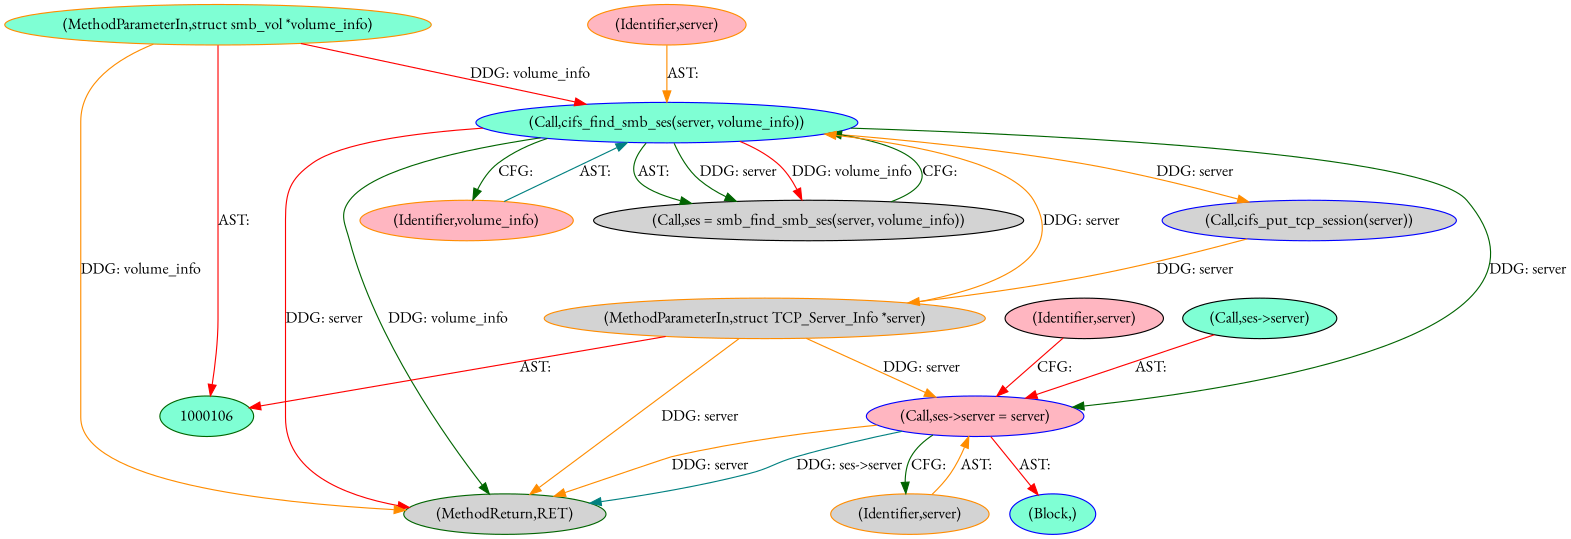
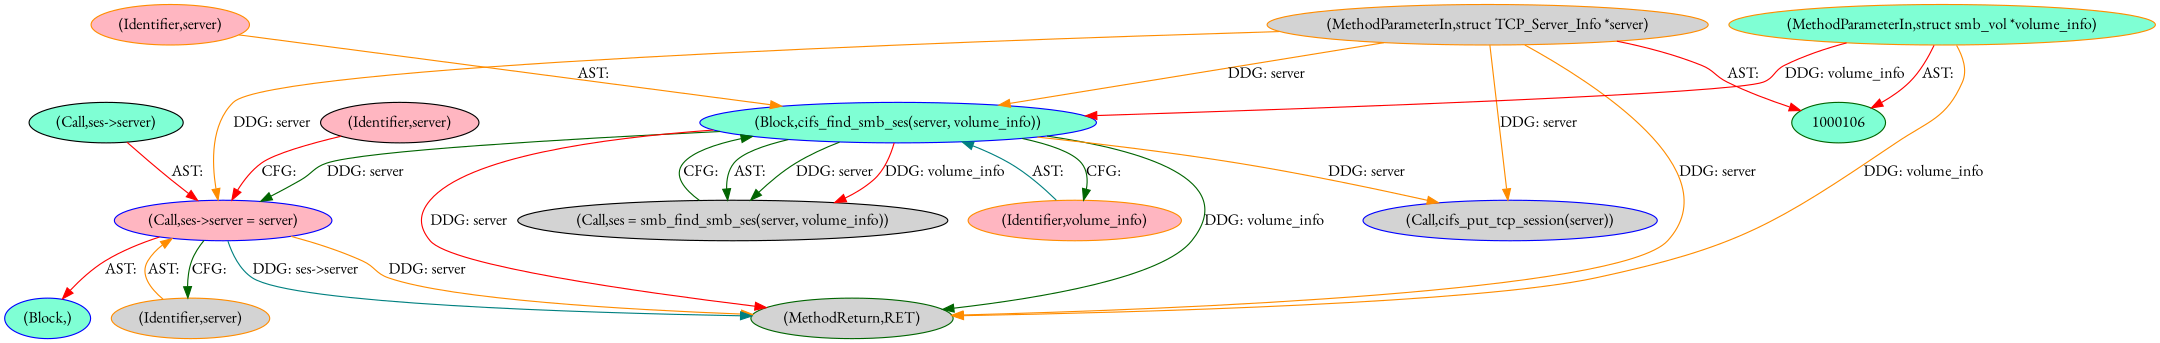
(667, 123) -> (898, 123)
(1085, 277) -> (1498, 117)
